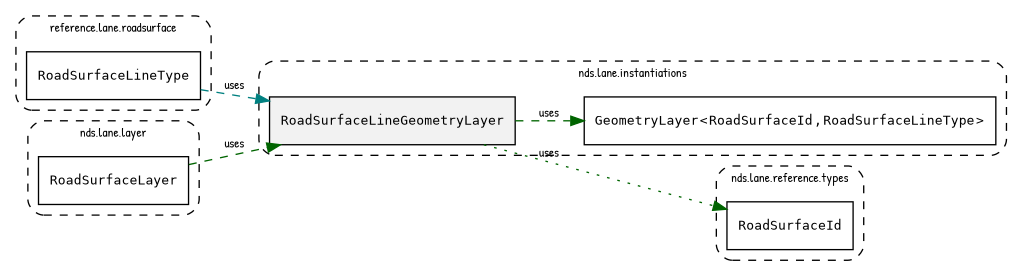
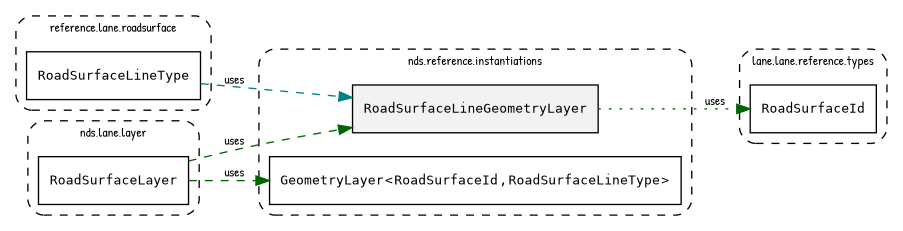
(633, 74) -> (475, 62)
(543, 121) -> (222, 181)
(790, 179) -> (813, 62)
